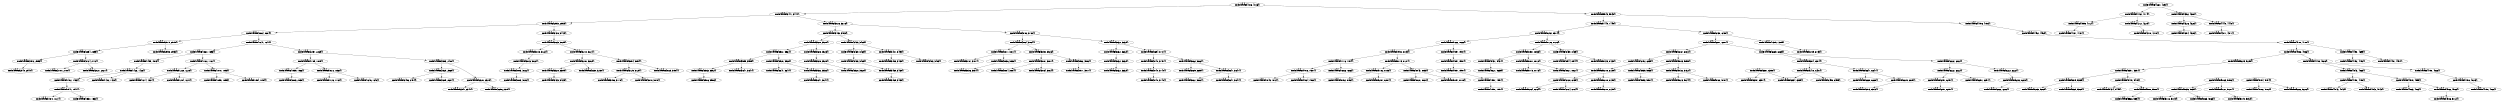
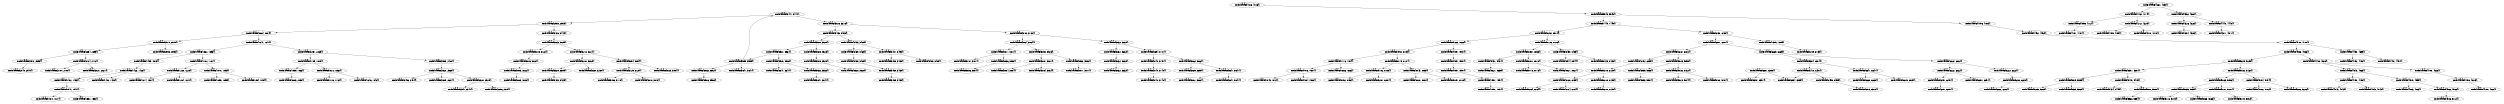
(1018, 10) -> (750, 32)
none -> (2109, 33)
(462, 69) -> (460, 75)
none -> (2240, 71)
(1885, 85) -> (1846, 85)
